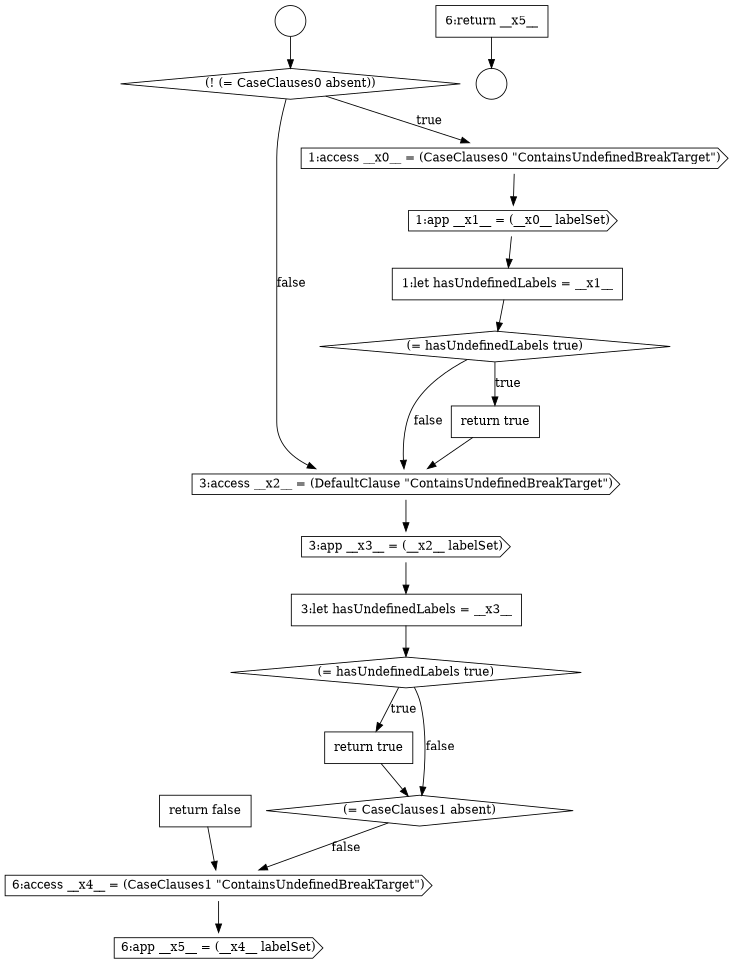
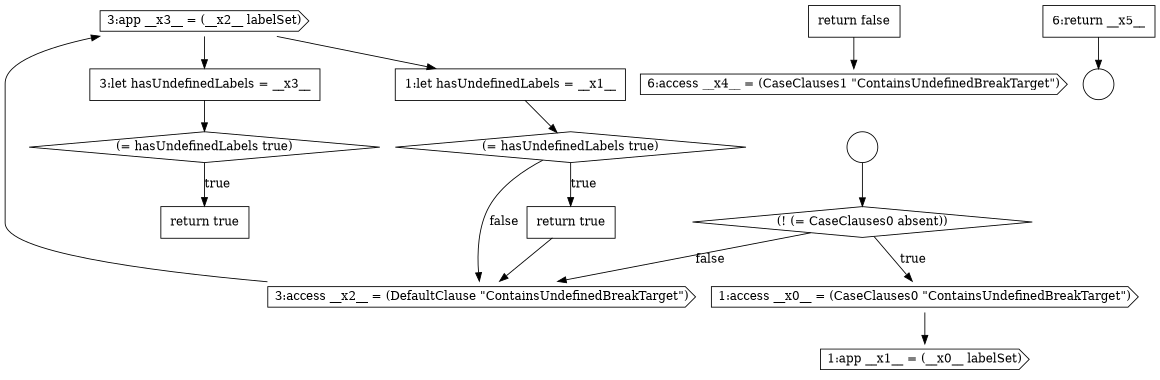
(510, 248) -> (352, 52)
(420, 811) -> none
(219, 948) -> none
